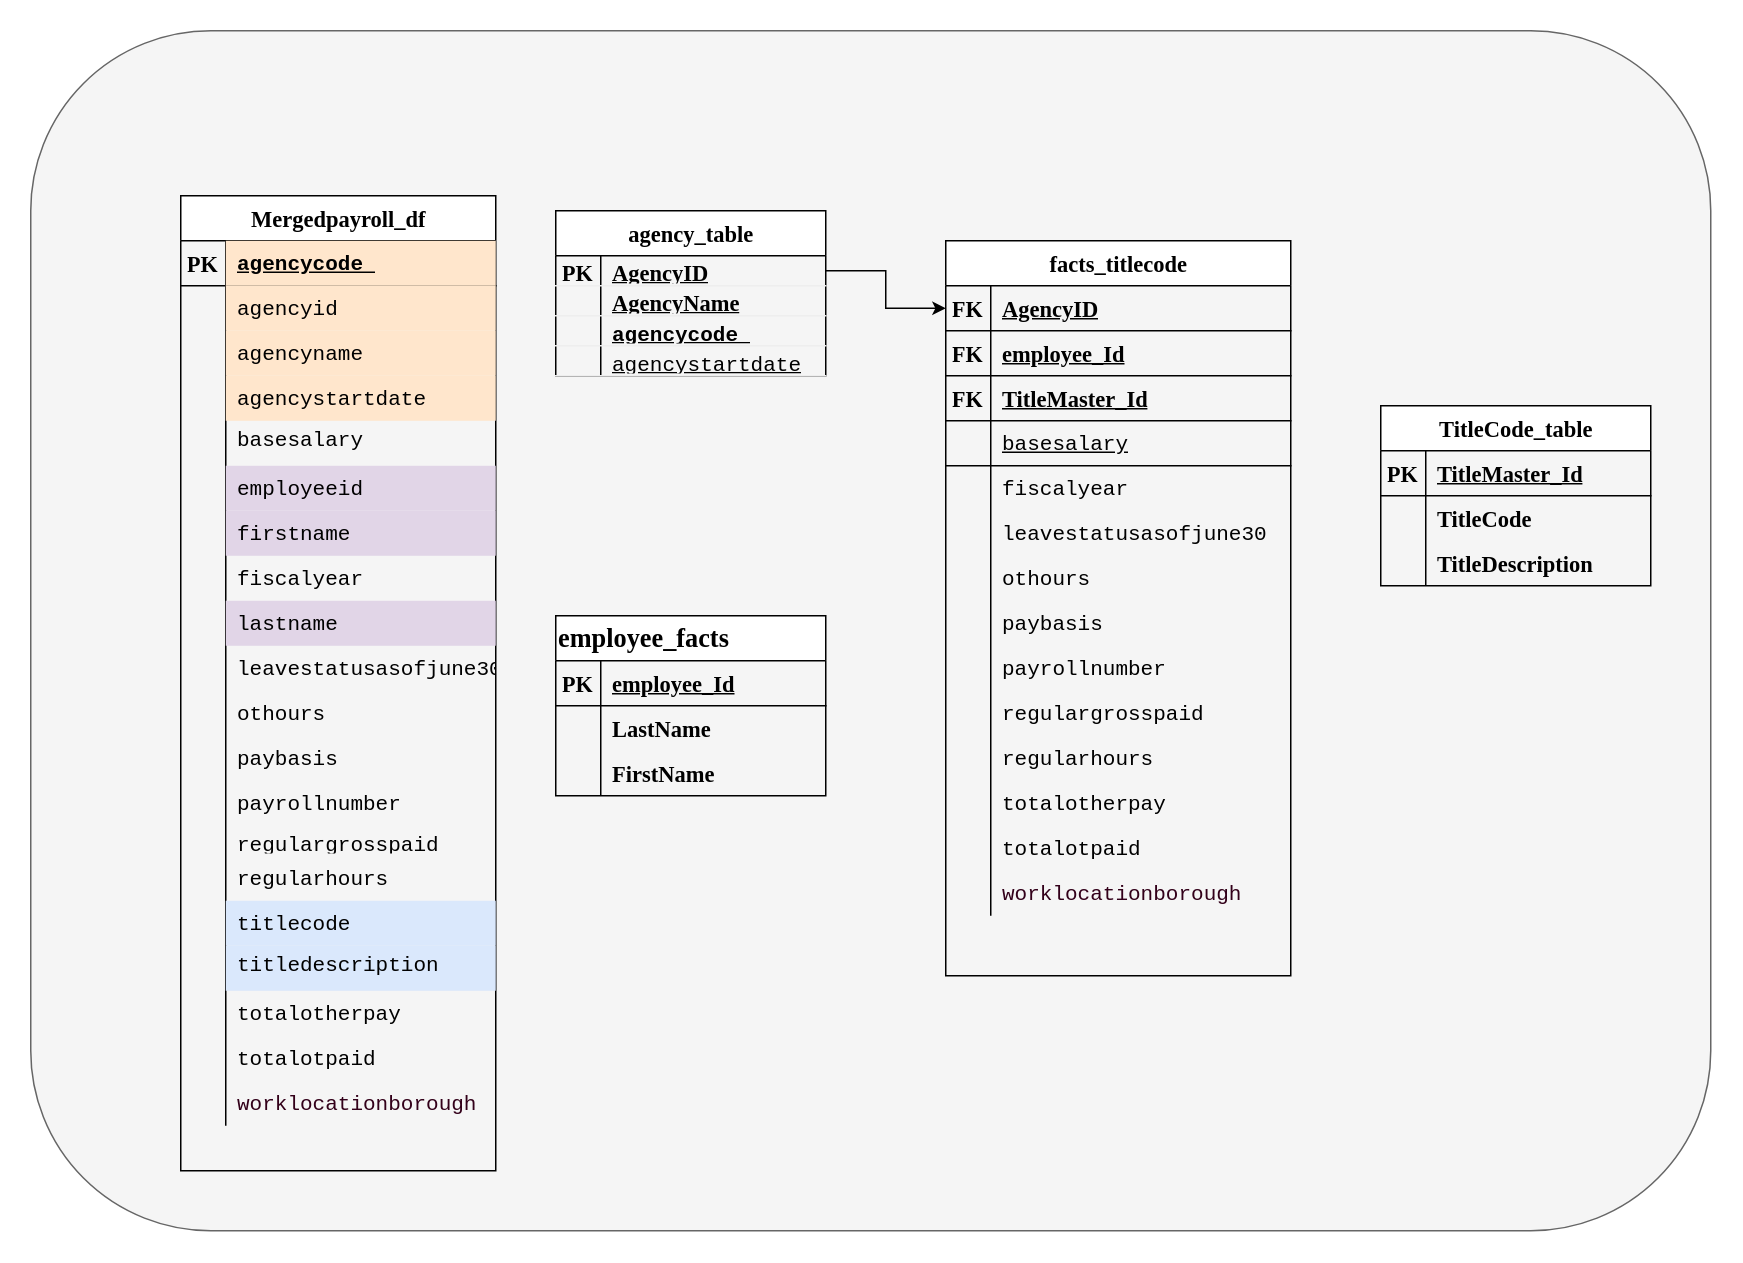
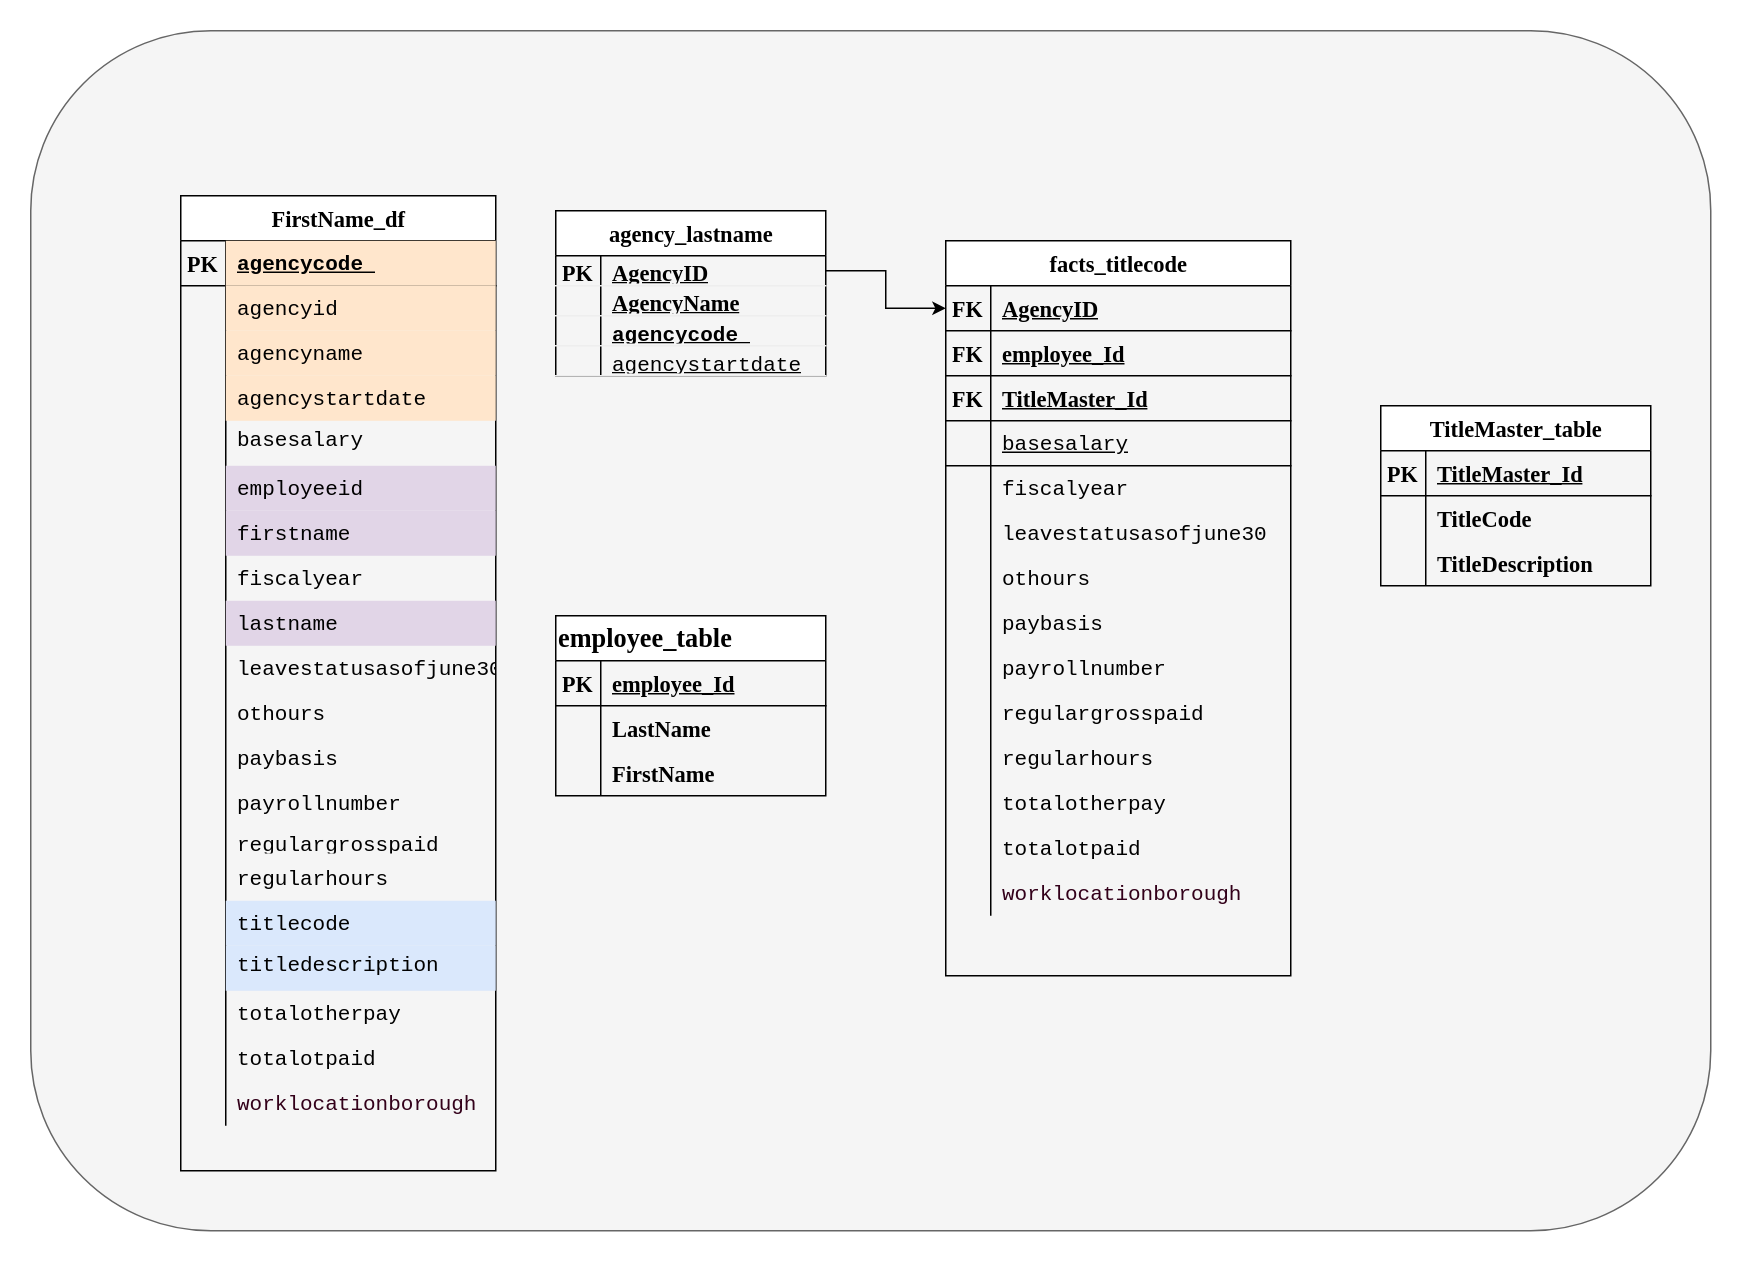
(339, 218) -> (339, 218)
(692, 233) -> (692, 233)
(1517, 428) -> (1517, 428)
(644, 638) -> (641, 638)
